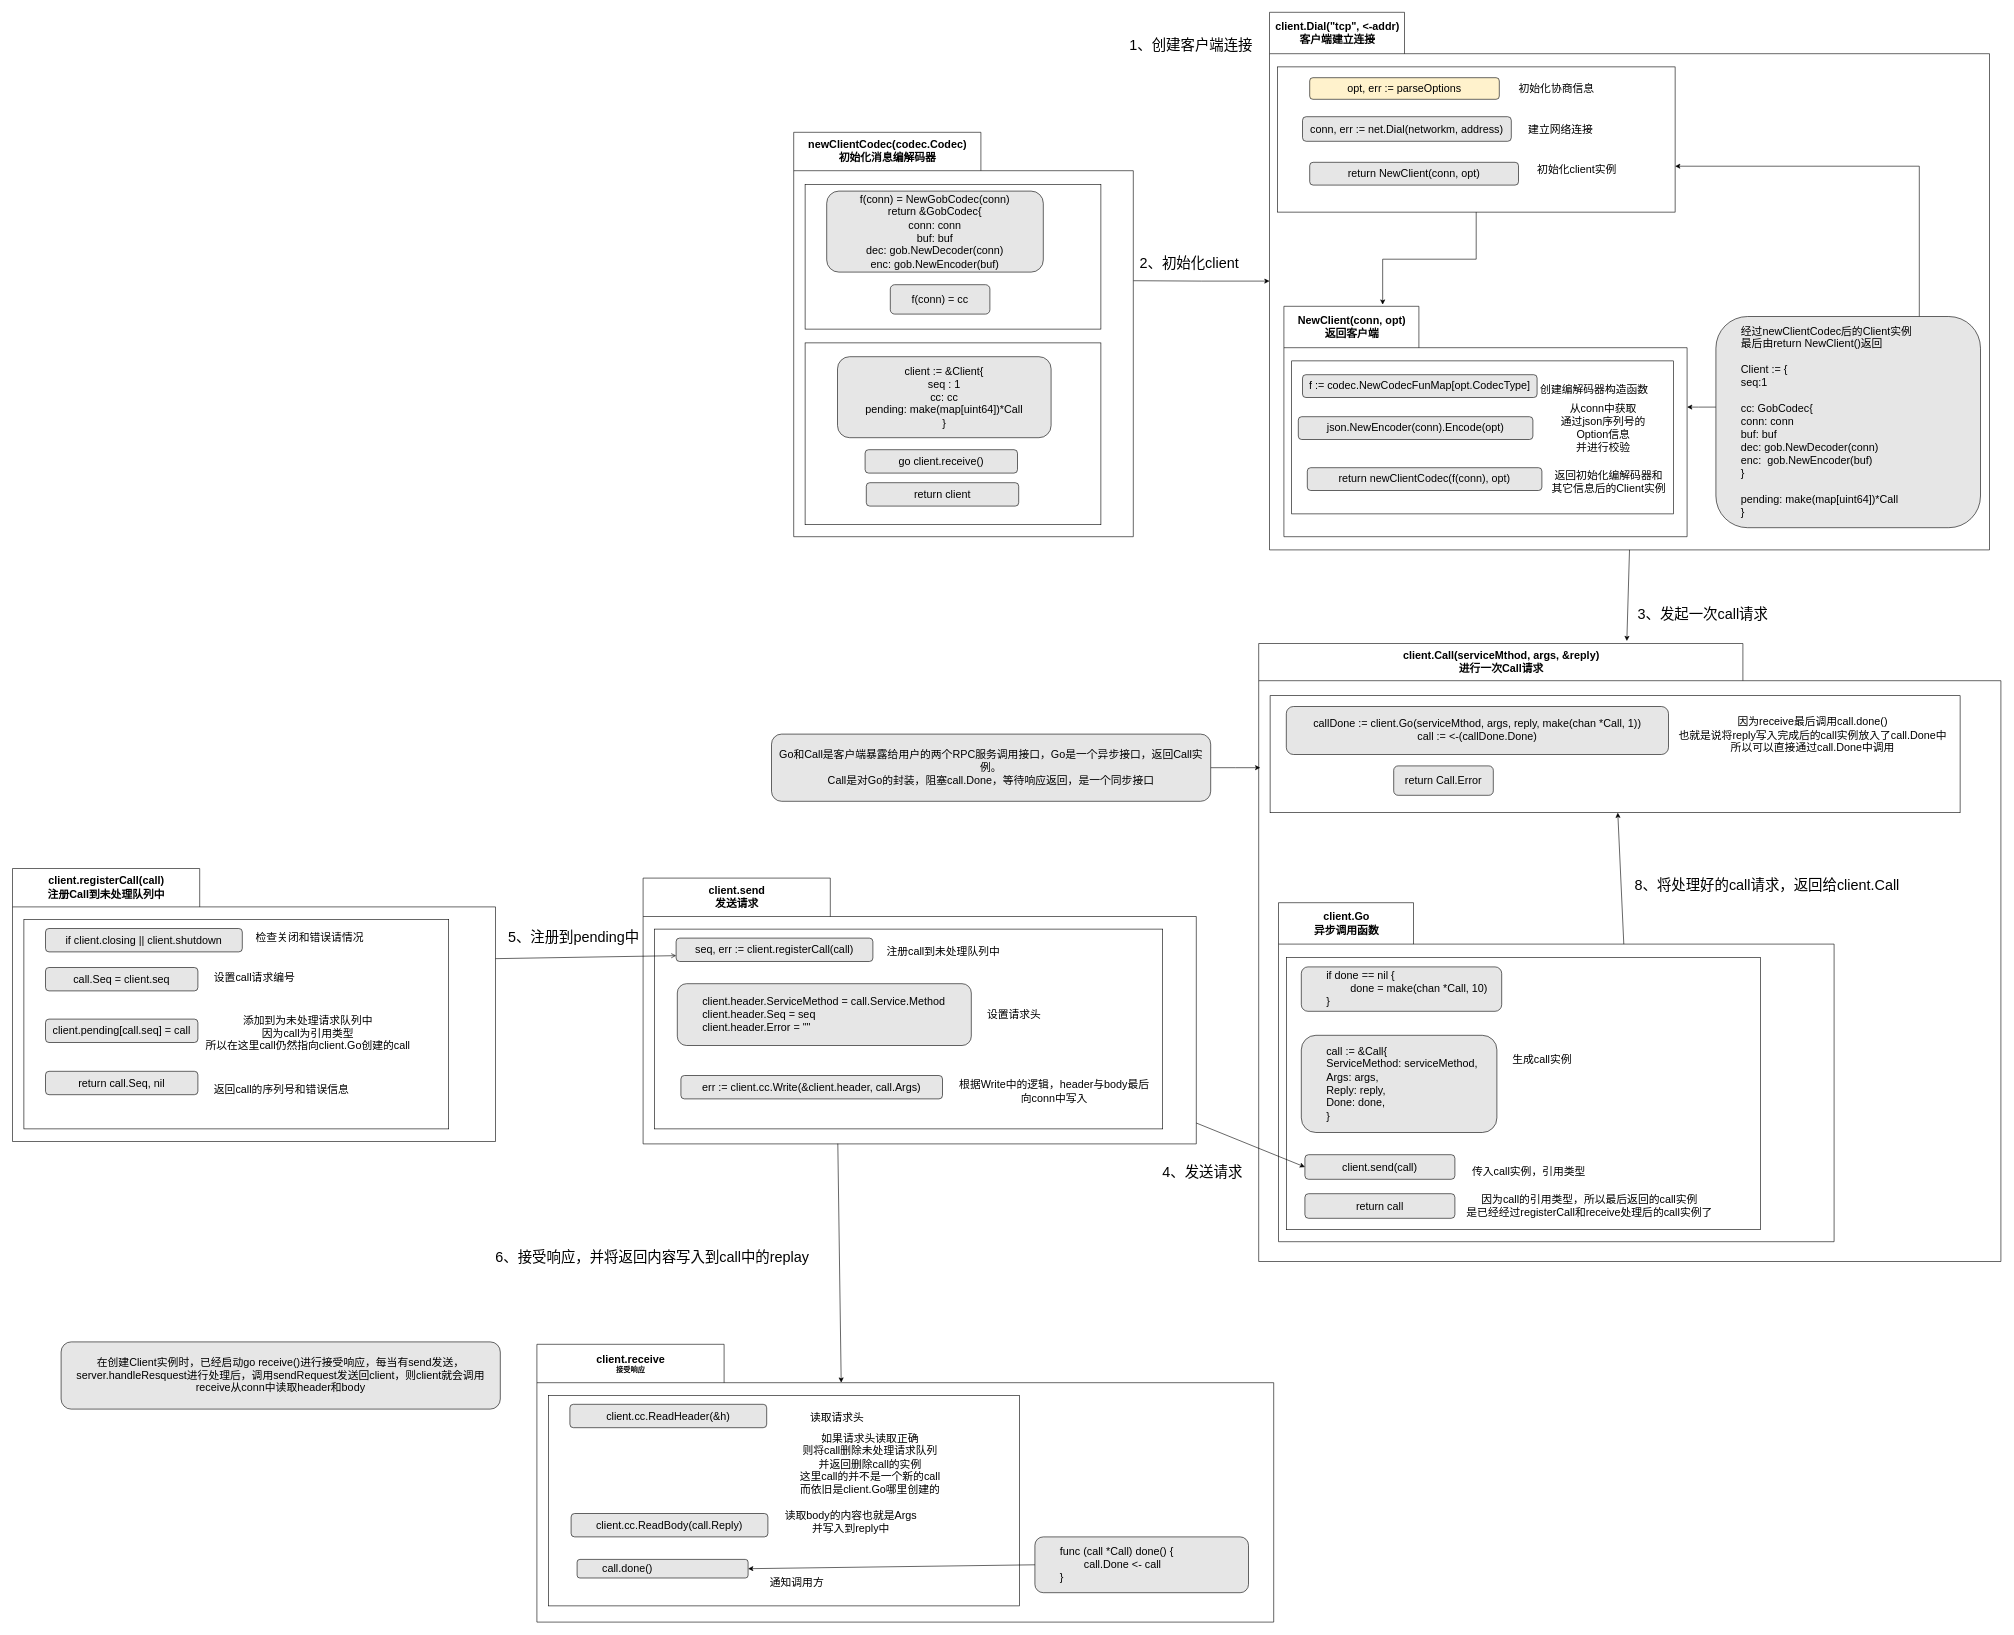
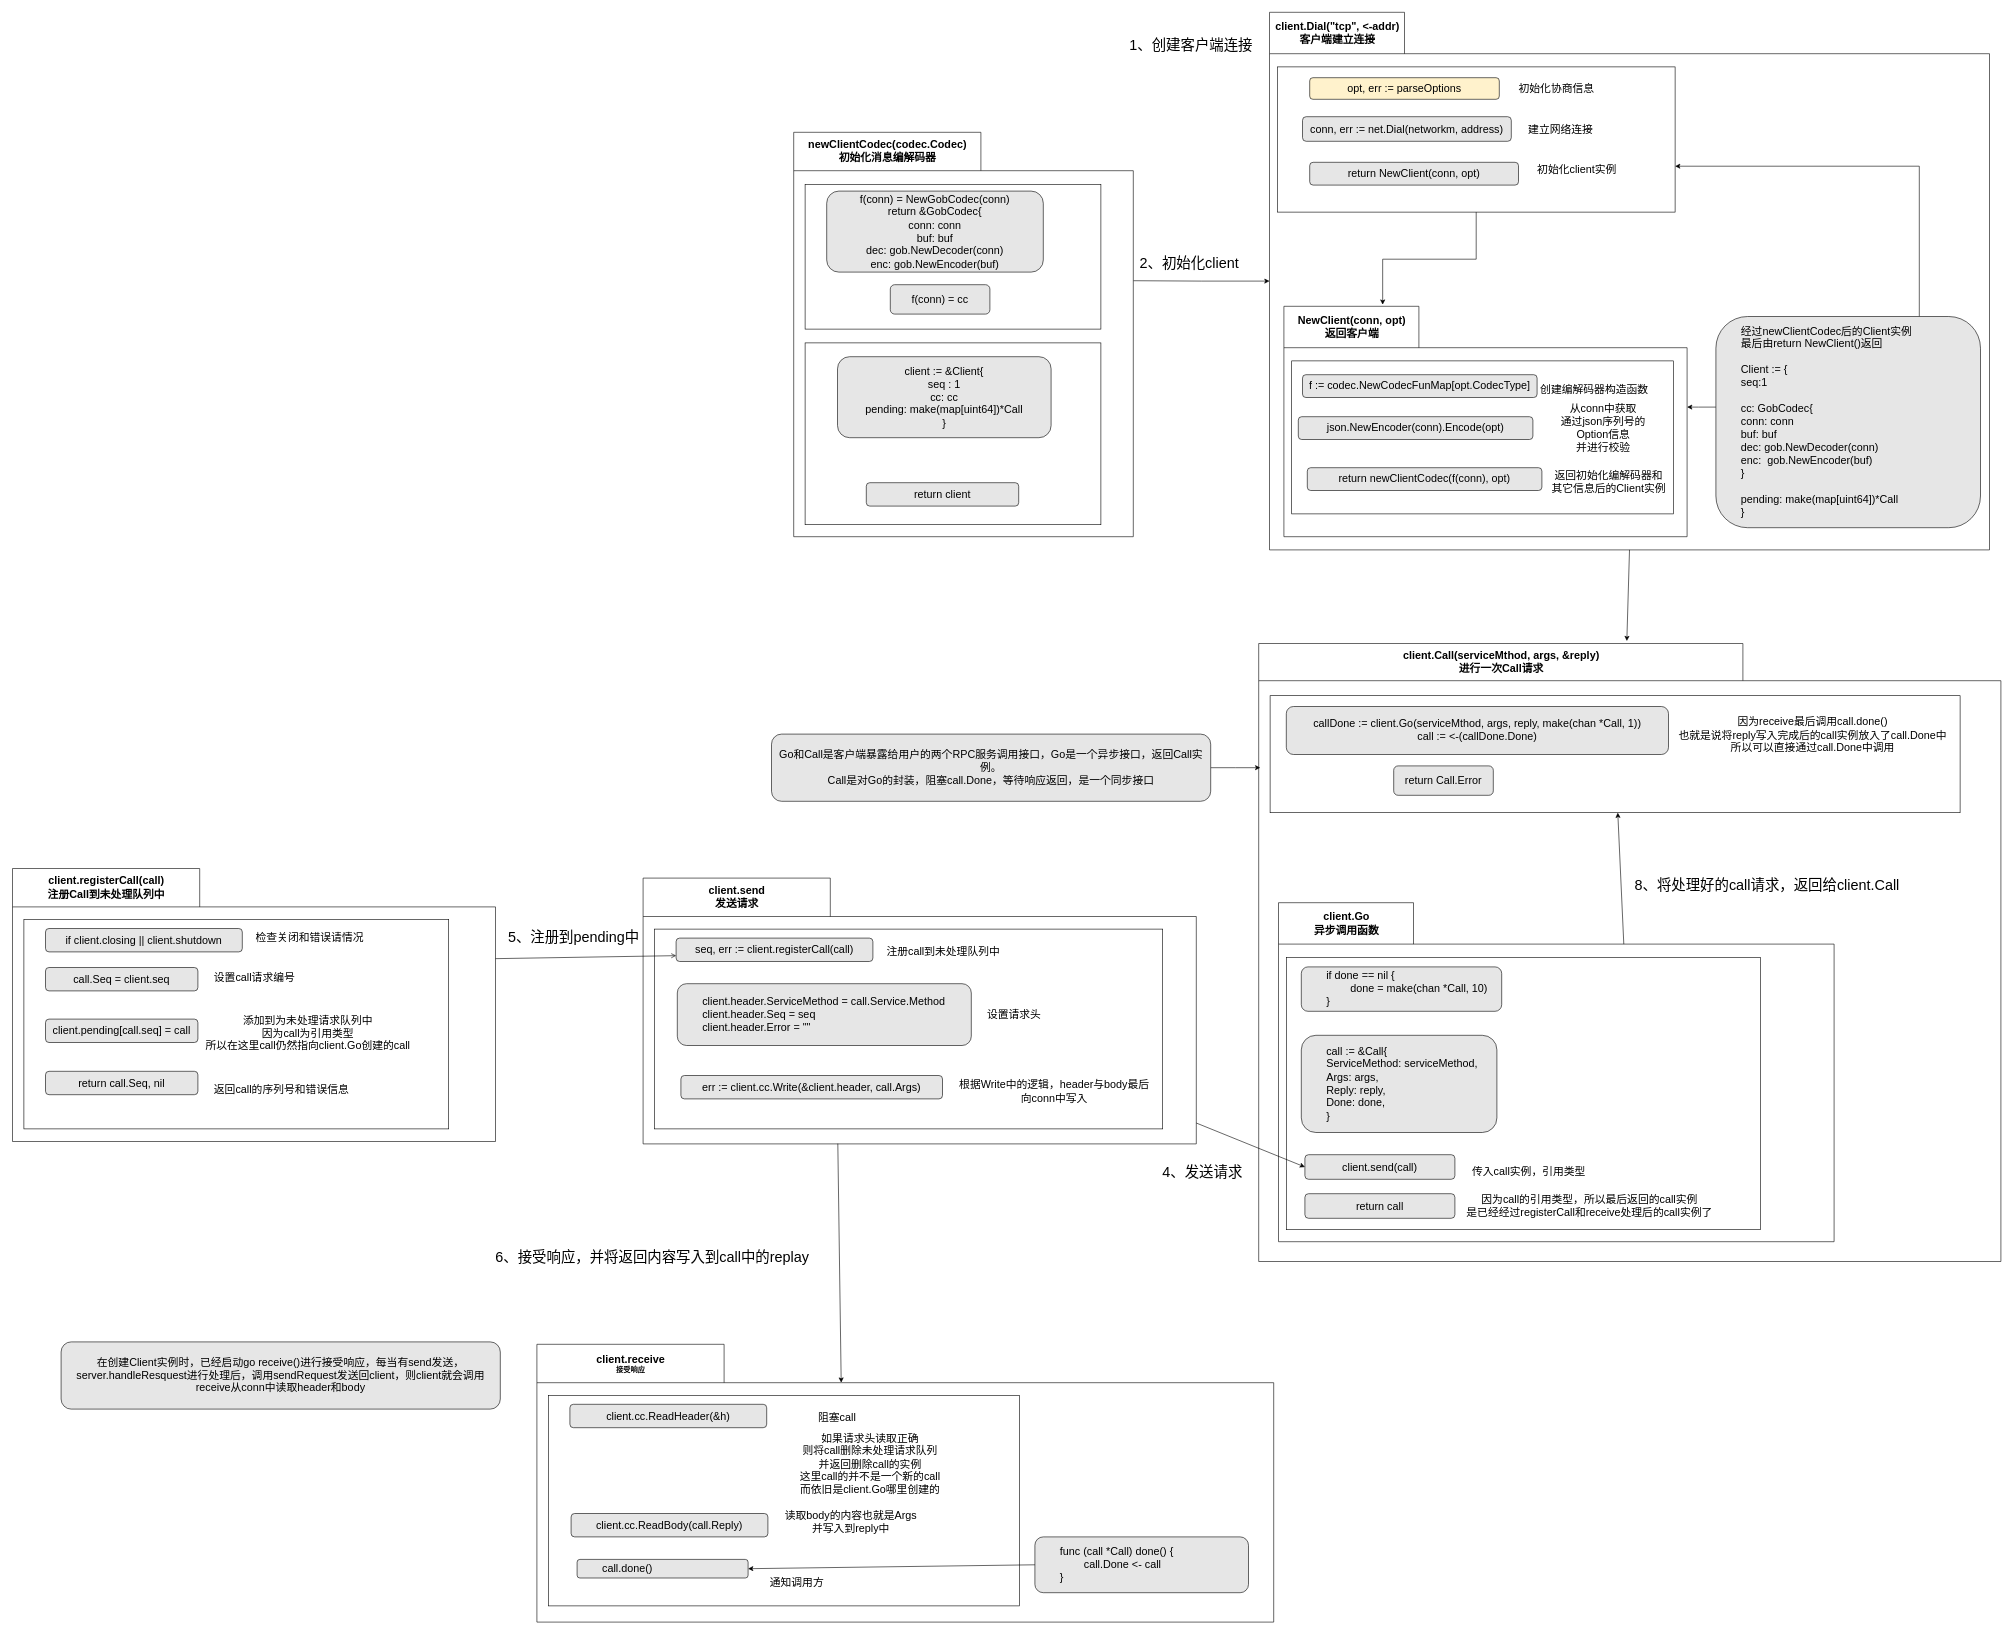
(941, 461) -> none
(1702, 615) -> none
(1541, 1060) -> none
(837, 1418) -> (837, 1418)
